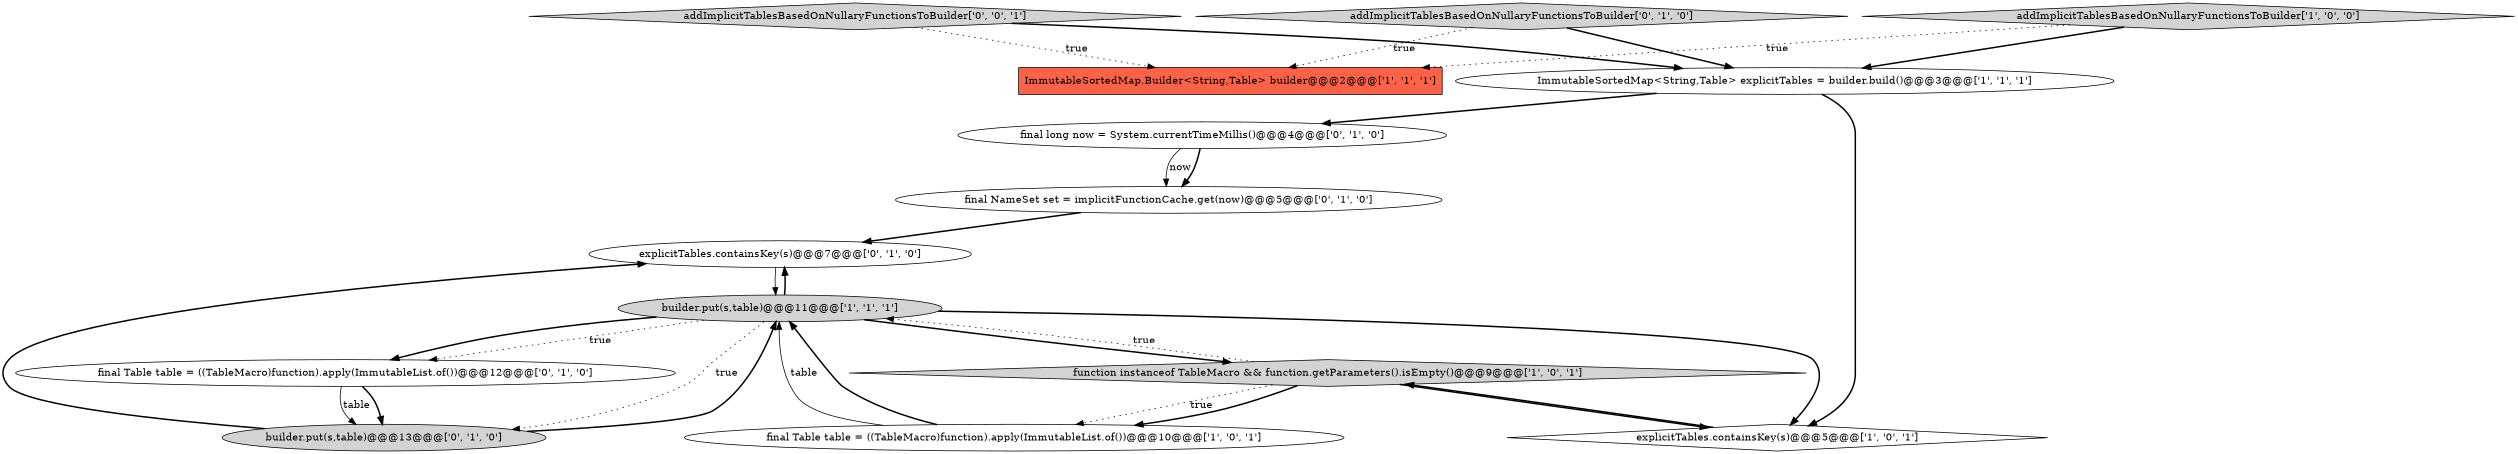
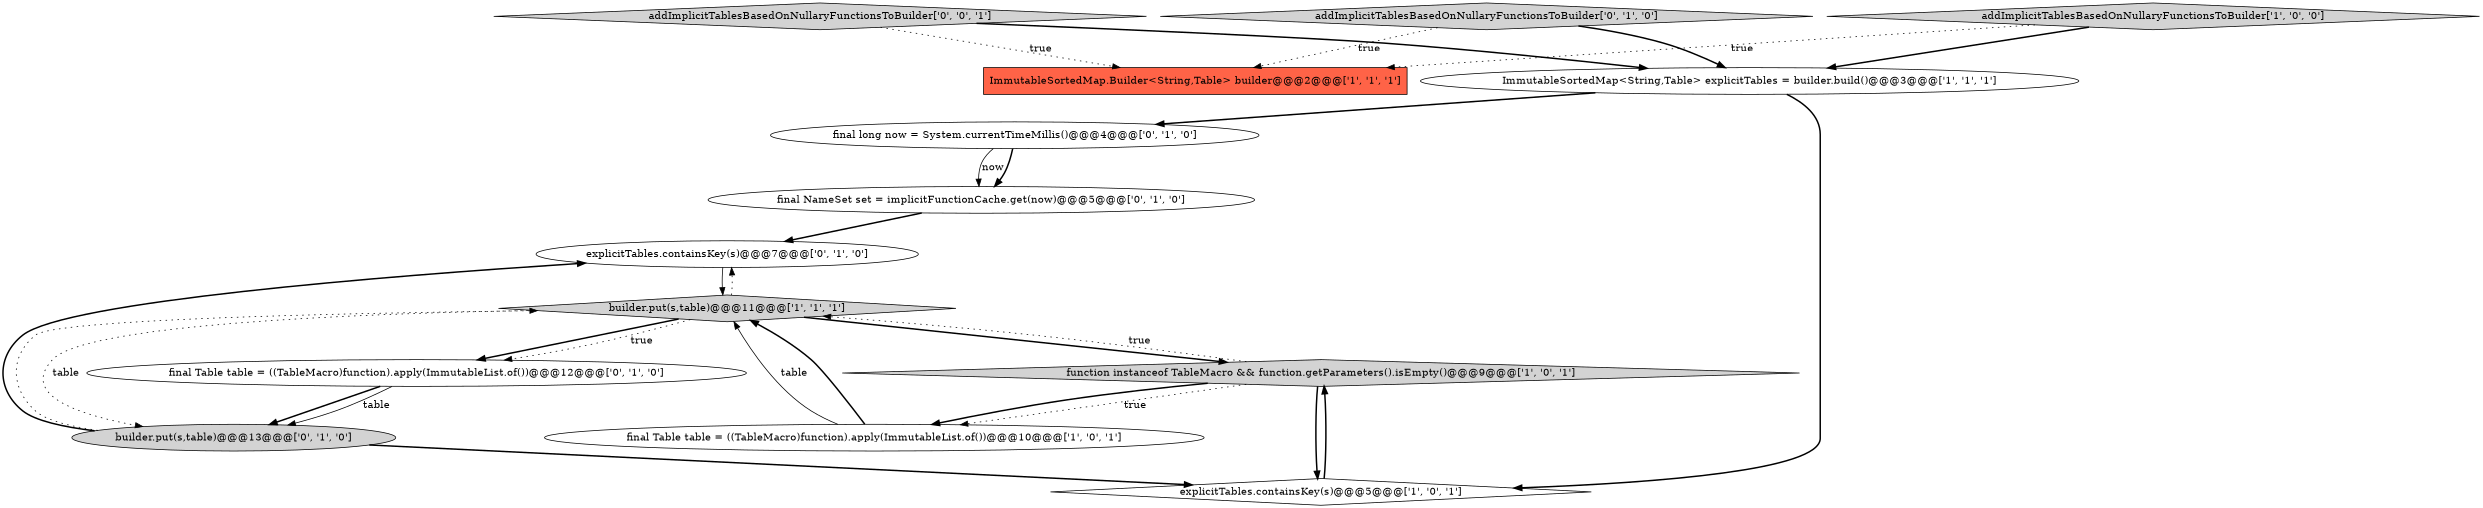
(785, 285) -> (732, 285)
(780, 308) -> (727, 308)
(1411, 323) -> (777, 465)
(727, 373) -> (66, 373)
(672, 420) -> (205, 319)
